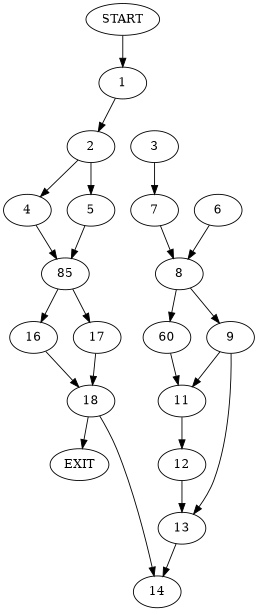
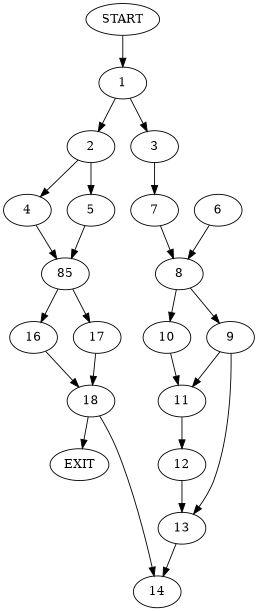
none -> (137, 111)
(167, 337) -> (167, 337)
